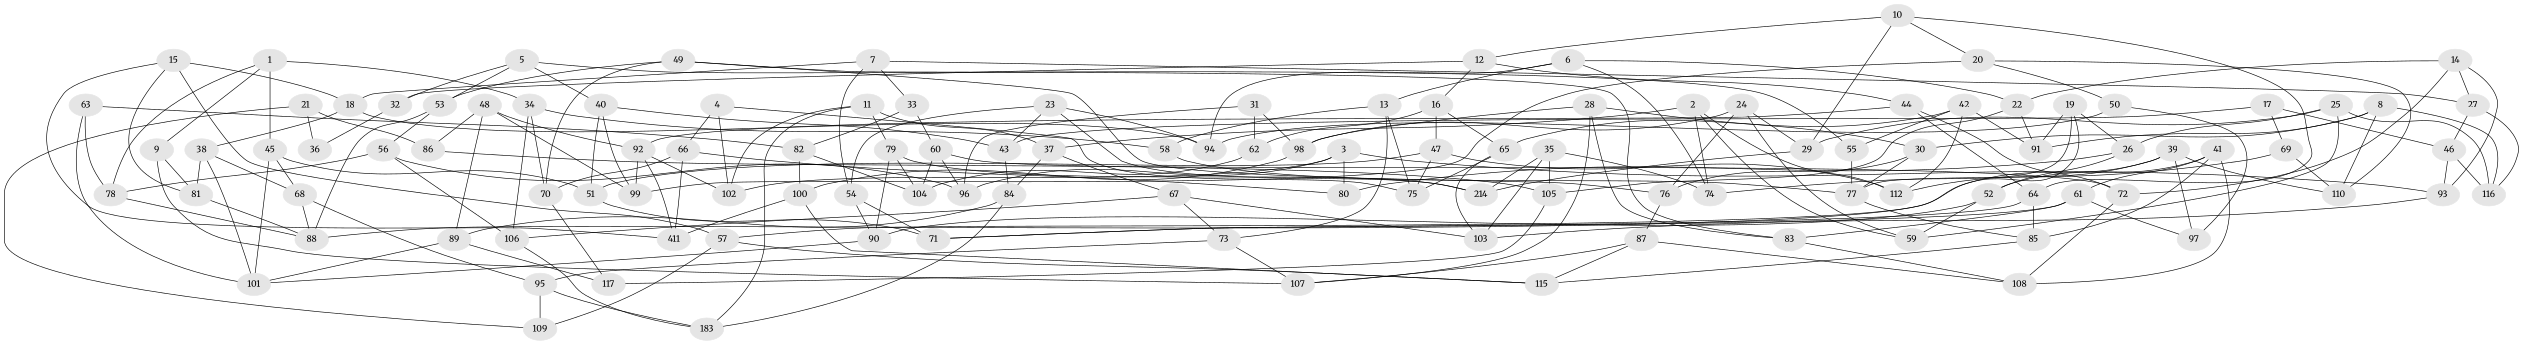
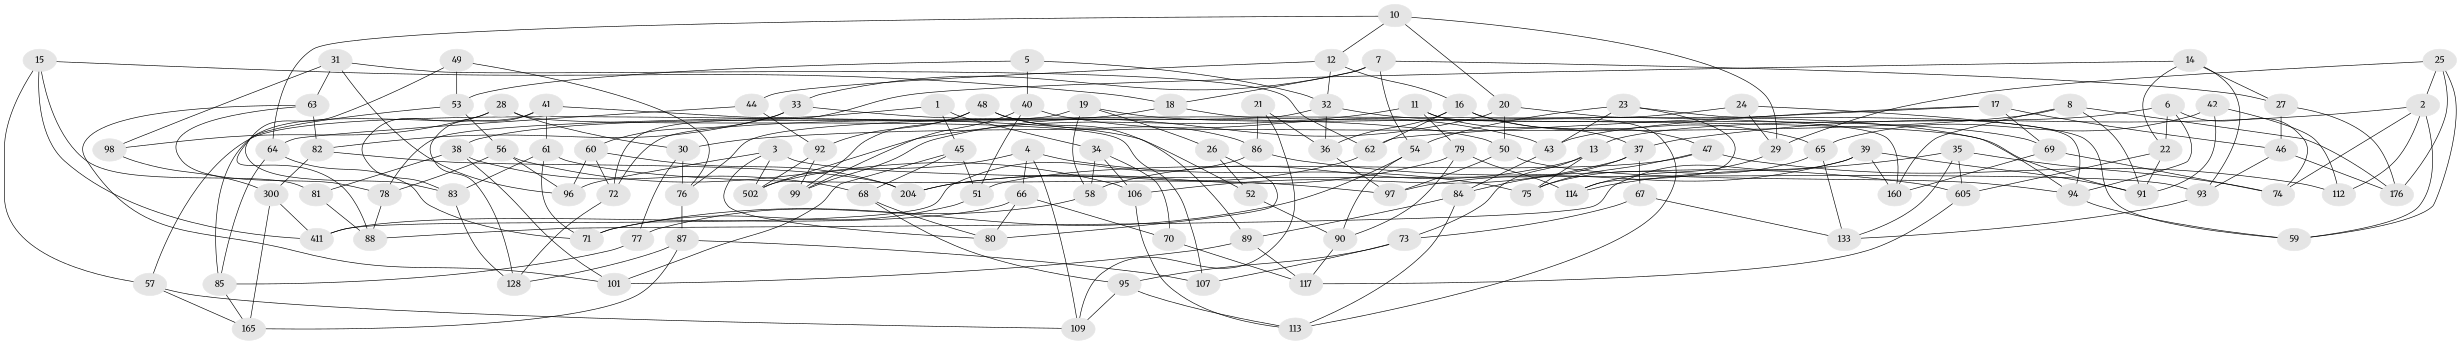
none -> (324, 83)
(577, 96) -> none
none -> (1153, 119)
none -> (1680, 120)
none -> (1690, 121)
none -> (1393, 128)
(1551, 128) -> none
(2198, 128) -> (2431, 83)
(157, 150) -> none
(1852, 150) -> none
(2011, 160) -> (954, 120)
none -> (1358, 172)
(2037, 176) -> (1974, 166)
(1986, 178) -> (1073, 151)
(662, 195) -> (933, 205)
(729, 195) -> (750, 195)
(800, 195) -> (271, 195)
(920, 195) -> (908, 195)
(1481, 195) -> (1572, 195)
(1549, 195) -> (1963, 195)
(2339, 195) -> (1895, 195)
(2489, 195) -> (2397, 195)
(306, 217) -> (928, 221)
(843, 217) -> (1390, 182)
(1950, 217) -> (2181, 224)
none -> (1060, 238)
(1481, 240) -> (1844, 240)
(564, 264) -> (1322, 264)
(1542, 284) -> (249, 329)
(2020, 284) -> (514, 284)
(707, 329) -> (1295, 329)
